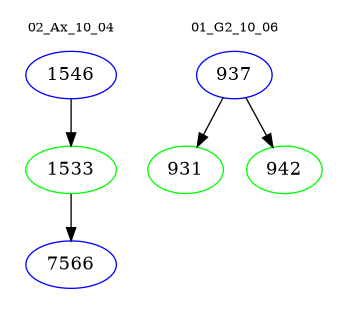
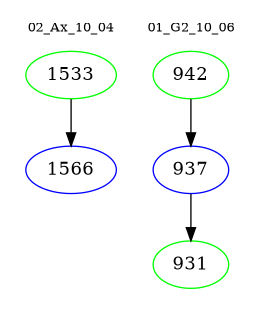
(71, 75) -> none
(256, 117) -> (191, 116)
(71, 265) -> (71, 170)
